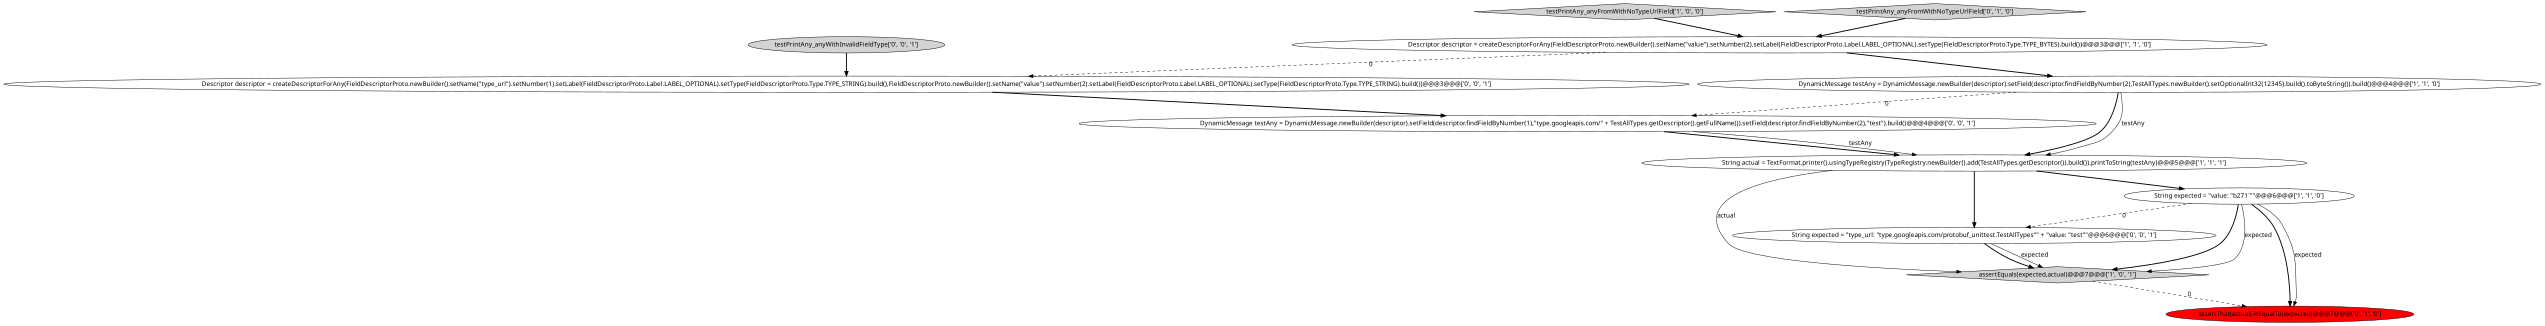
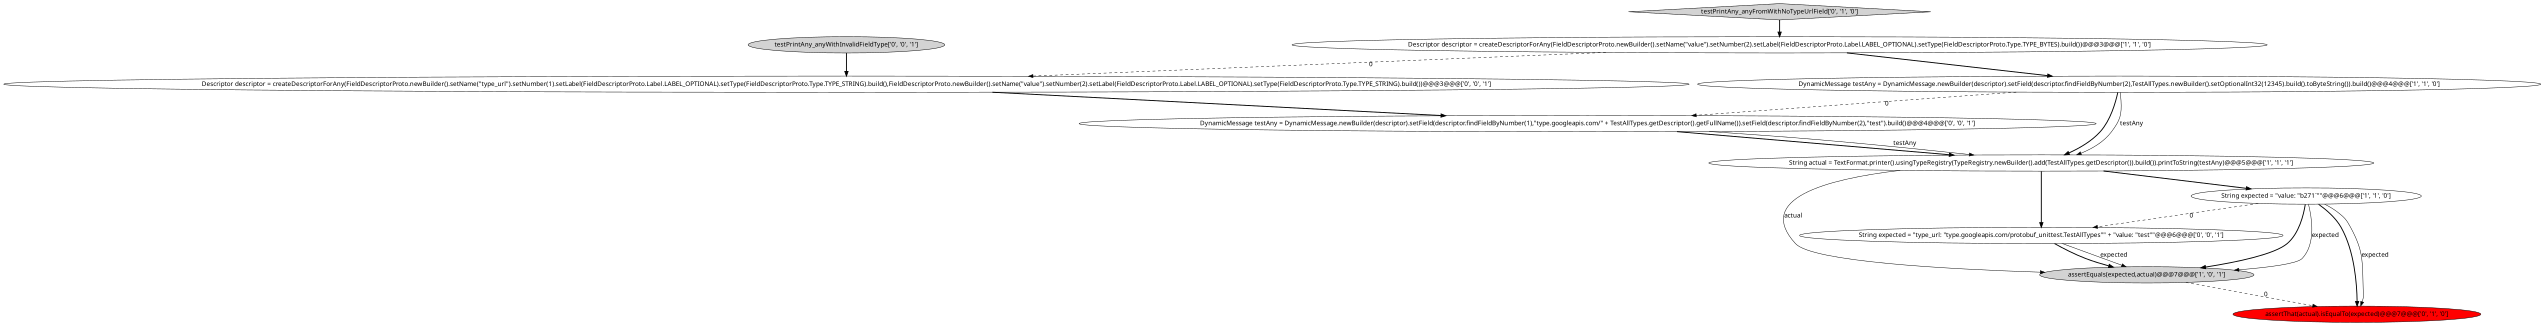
(1625, 12) -> none
(2058, 275) -> (2147, 275)
